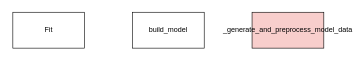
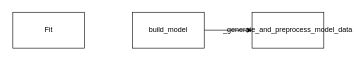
none -> (226, 30)
(288, 30) -> (288, 30)
